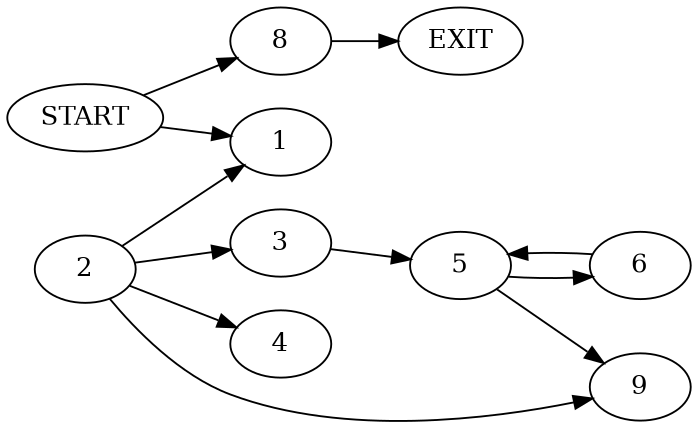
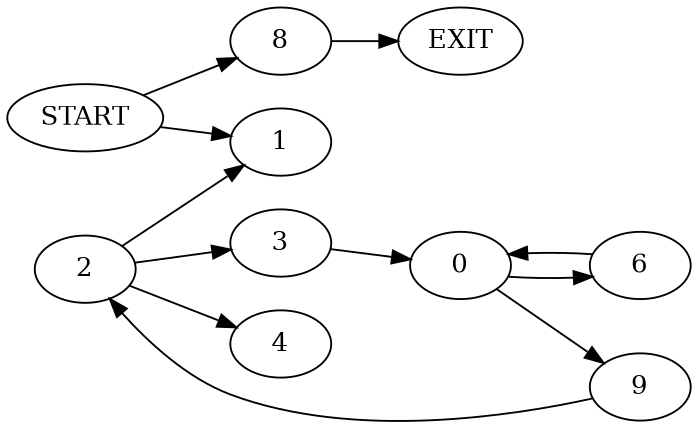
(461, 265) -> (461, 265)
(324, 416) -> (343, 418)
